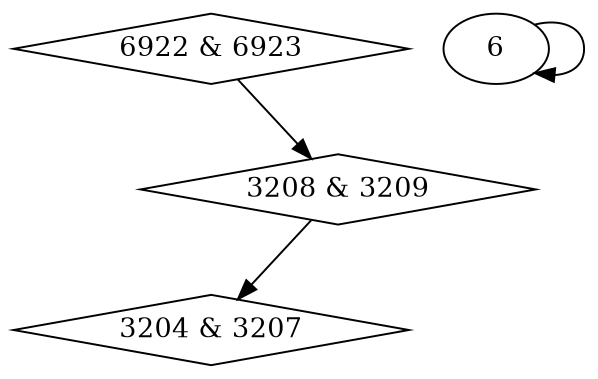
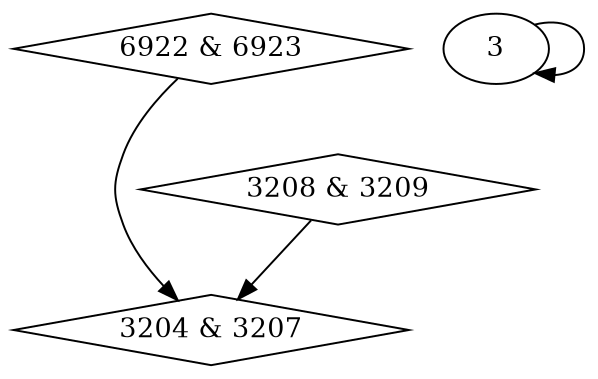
(496, 49) -> (496, 49)
(268, 112) -> (116, 180)
